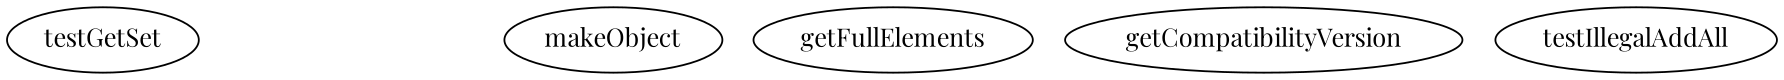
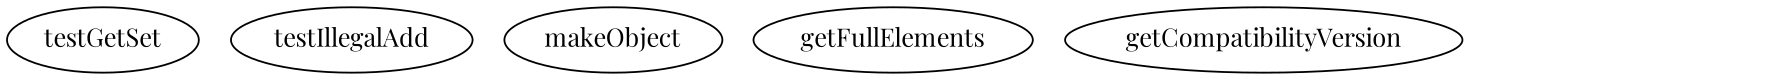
none -> (352, 40)
(1636, 40) -> none
